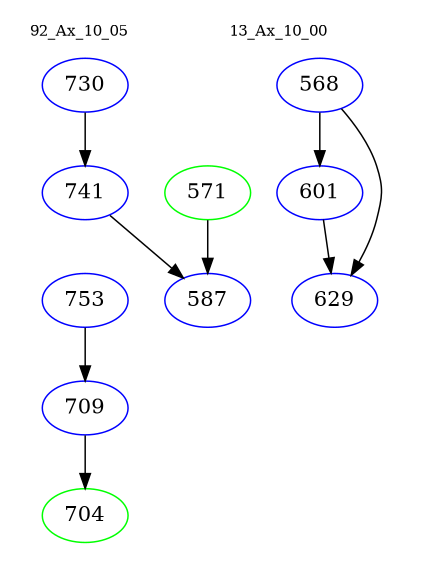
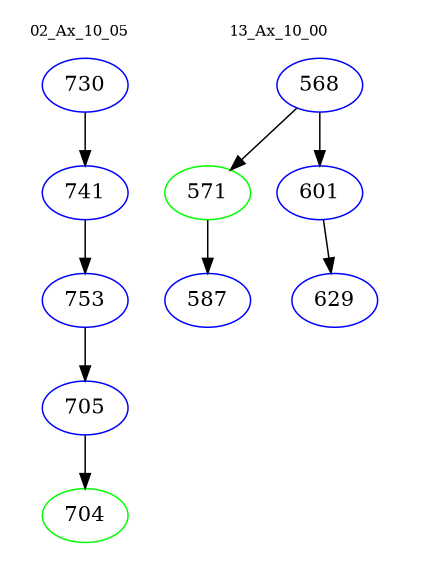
(79, 32) -> (79, 32)
(381, 182) -> (269, 134)
(130, 233) -> (85, 239)
(85, 408) -> (85, 408)
